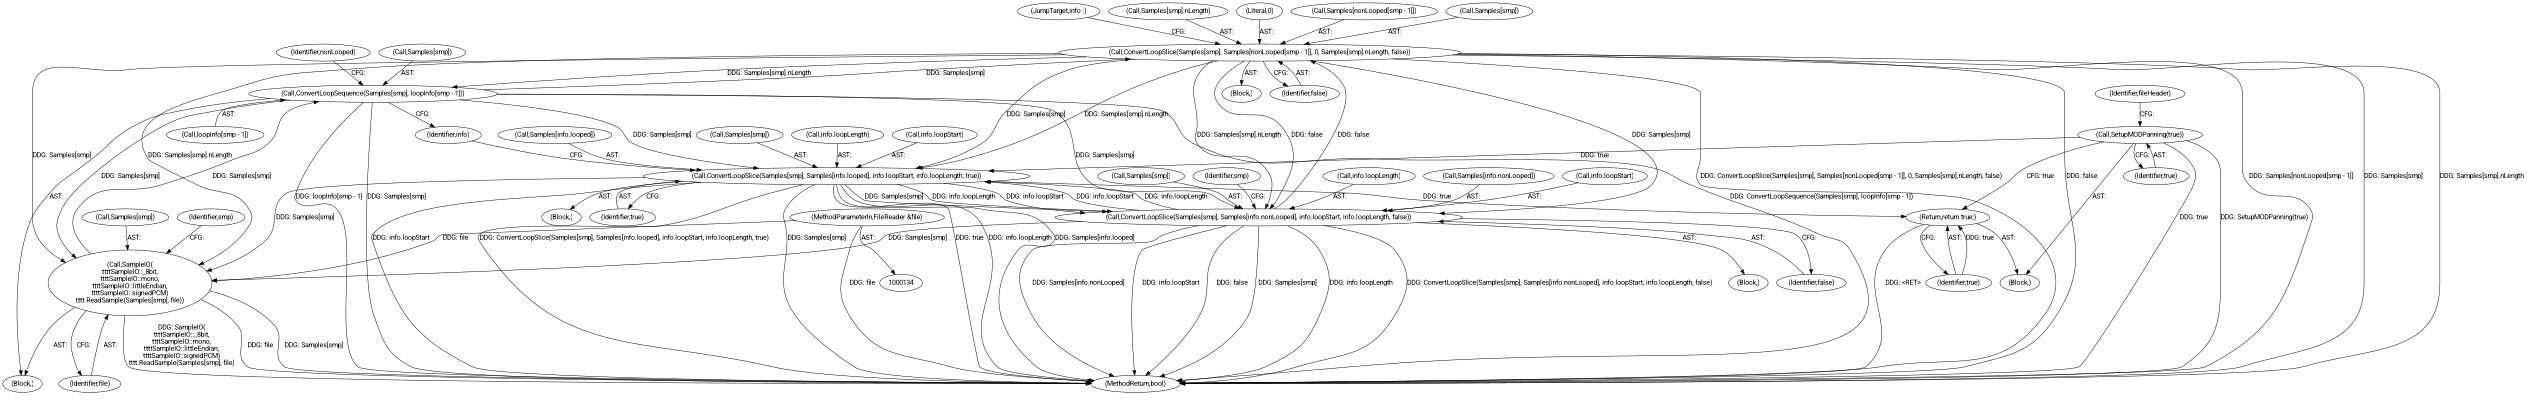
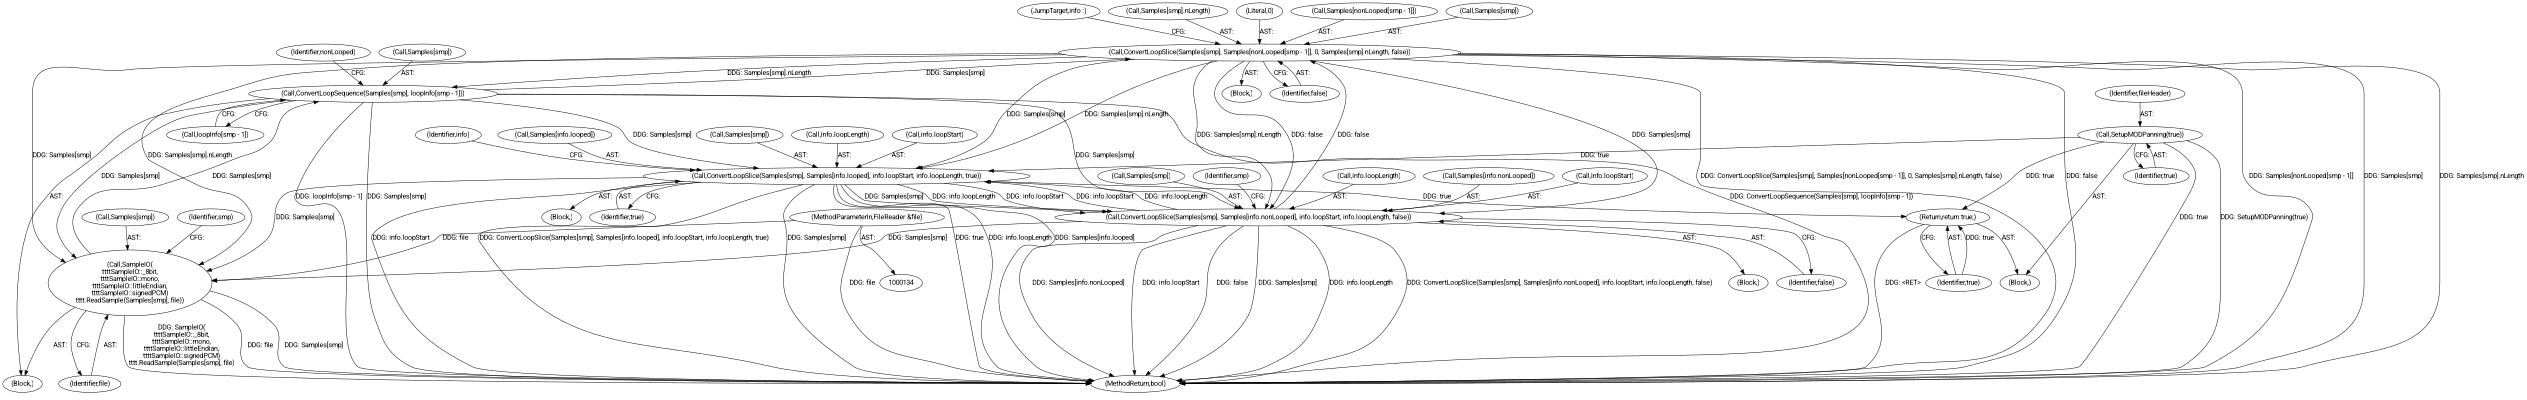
(230, 114) -> (230, 114)
(409, 114) -> (261, 109)
(2148, 114) -> (2148, 114)
(2040, 176) -> (2040, 176)
